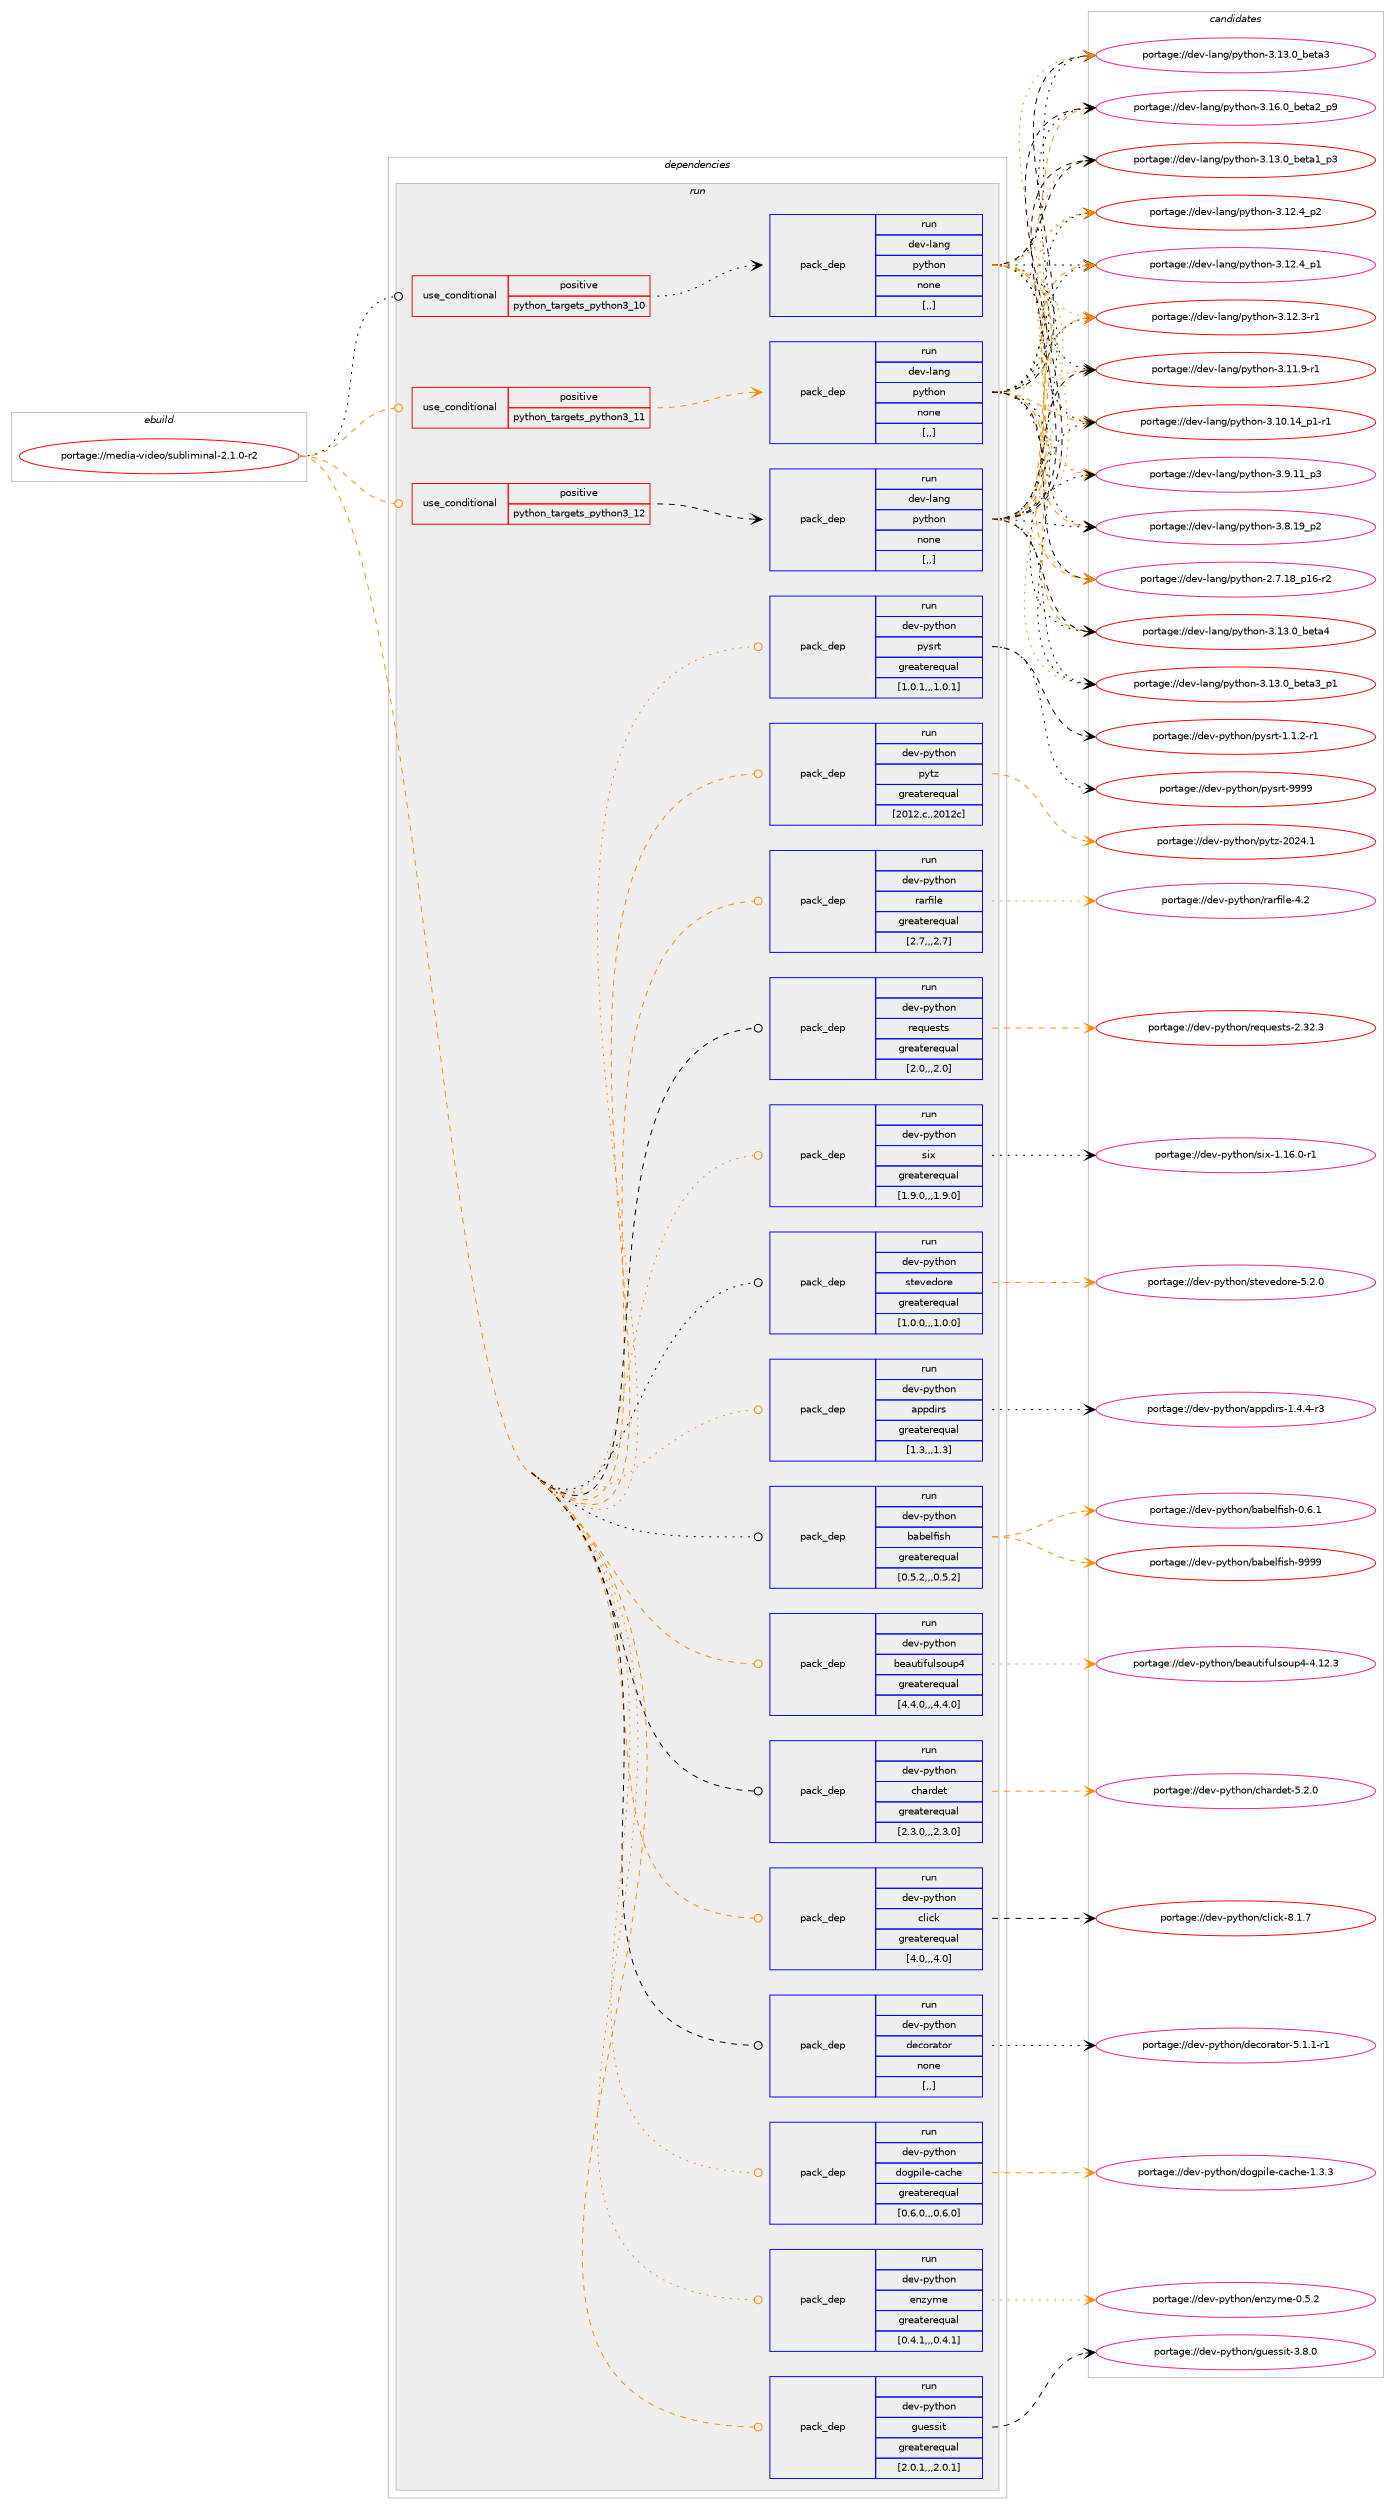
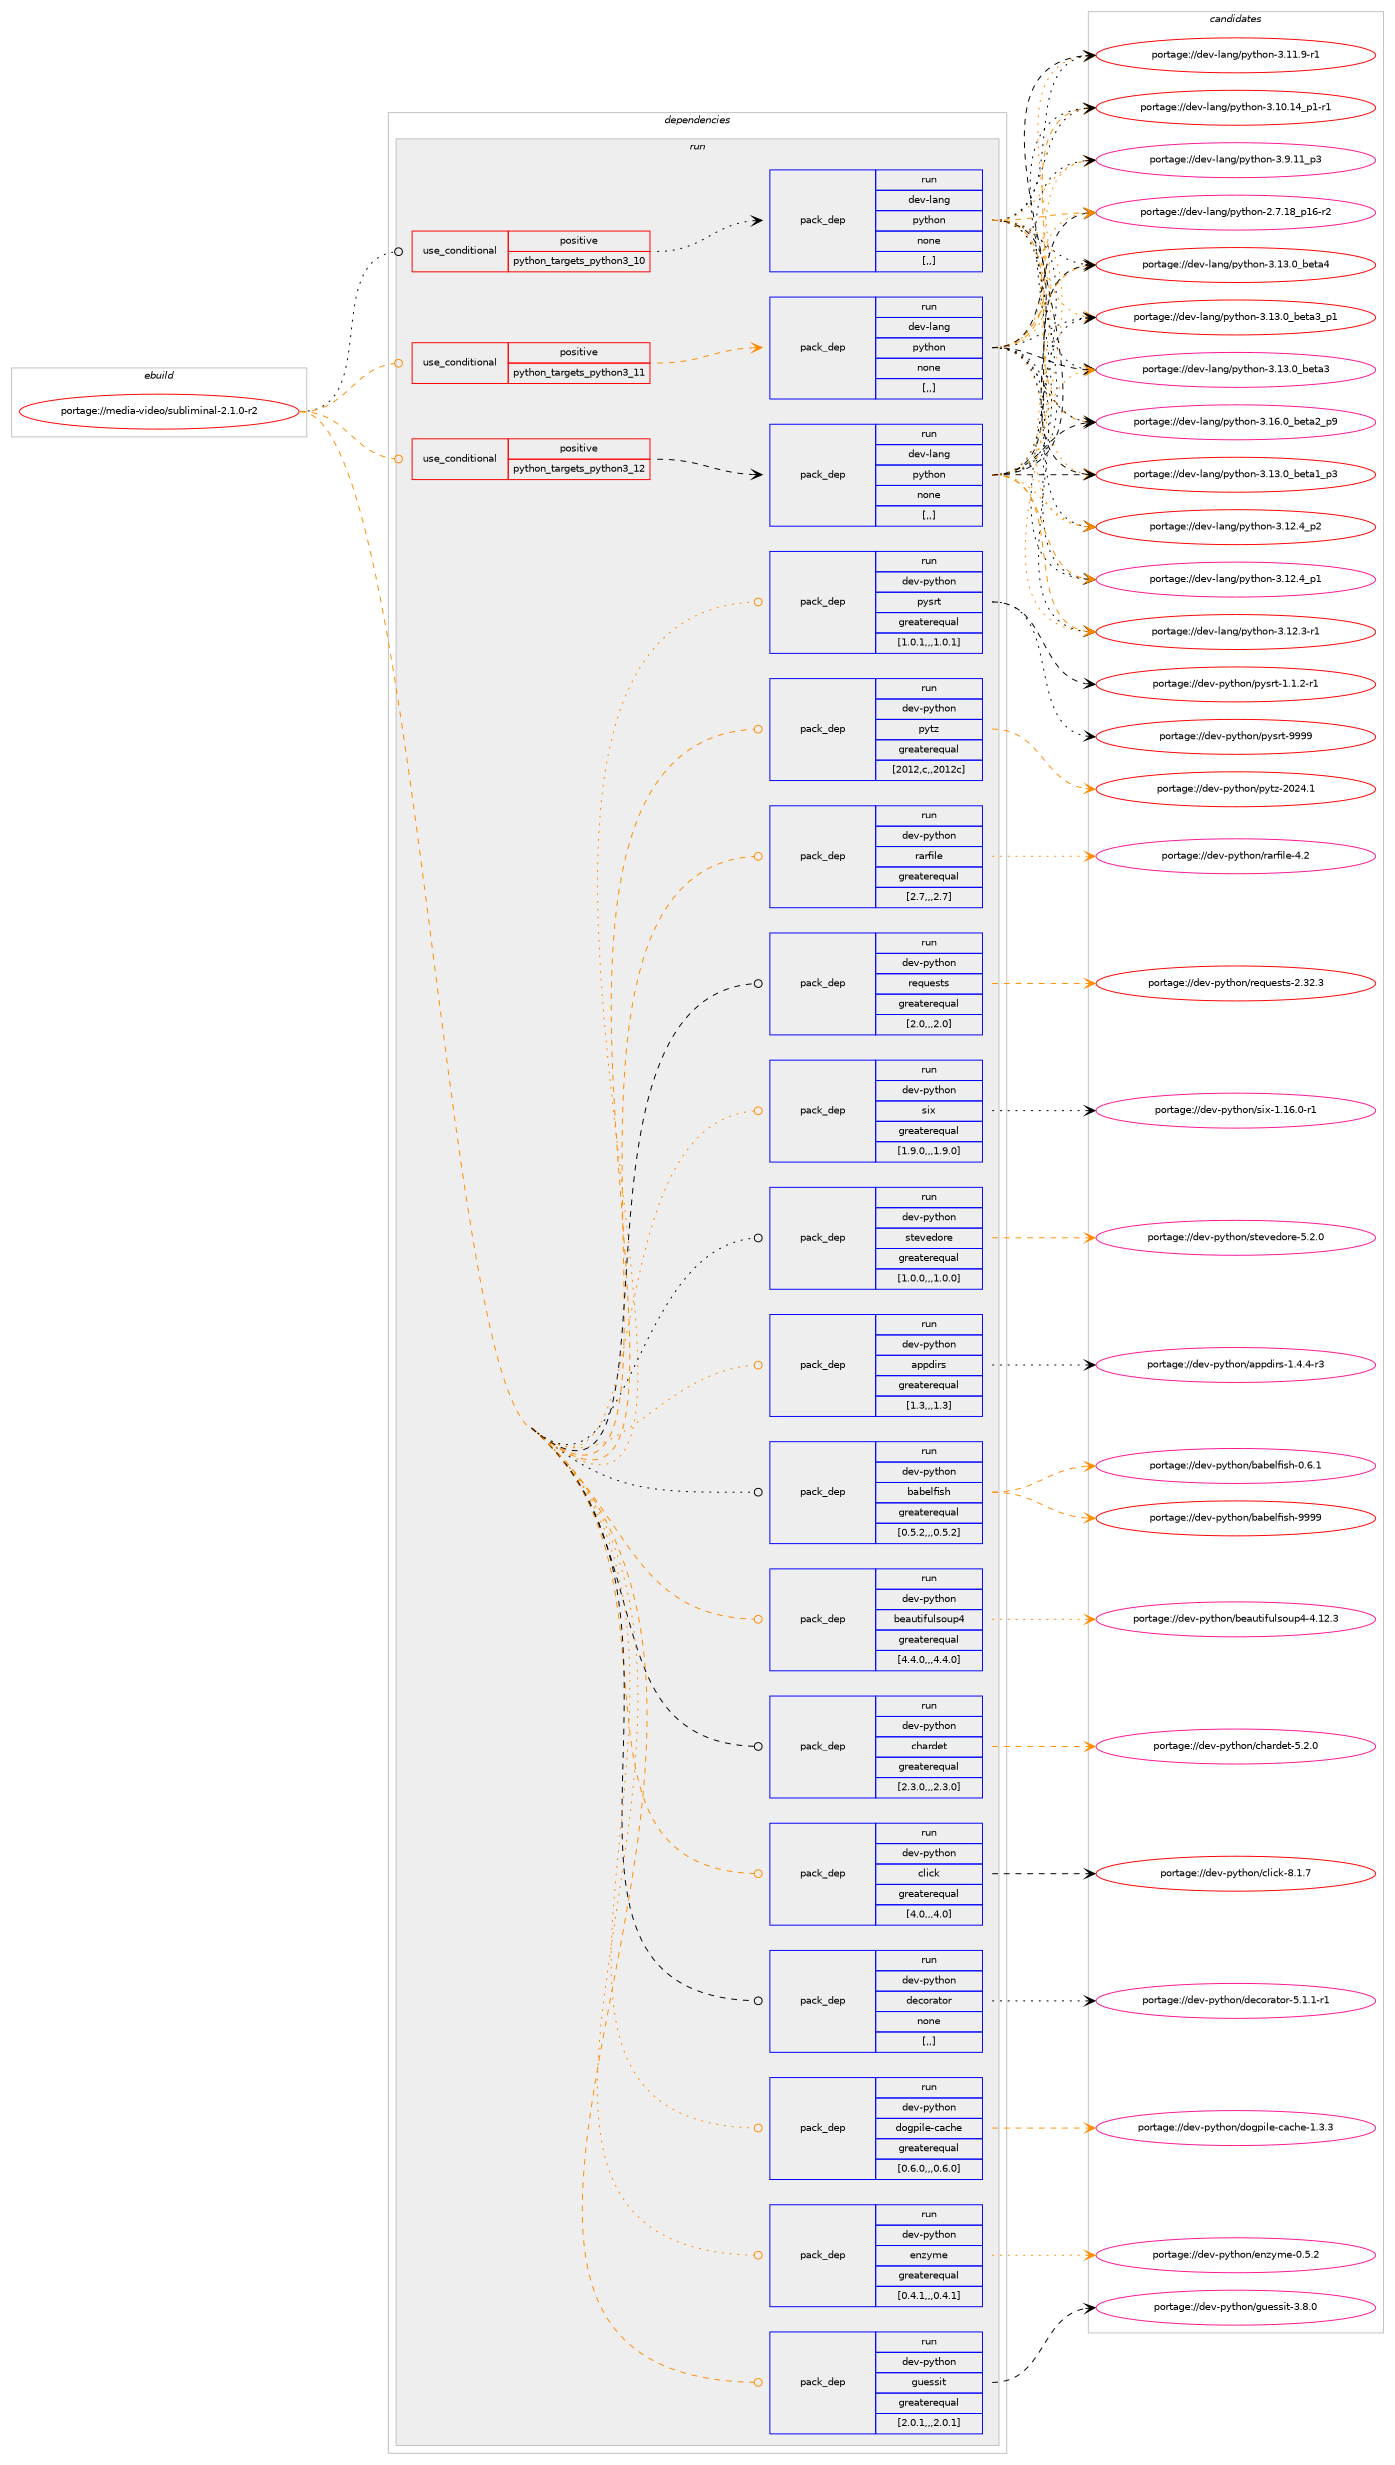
(1236, 527) -> none
